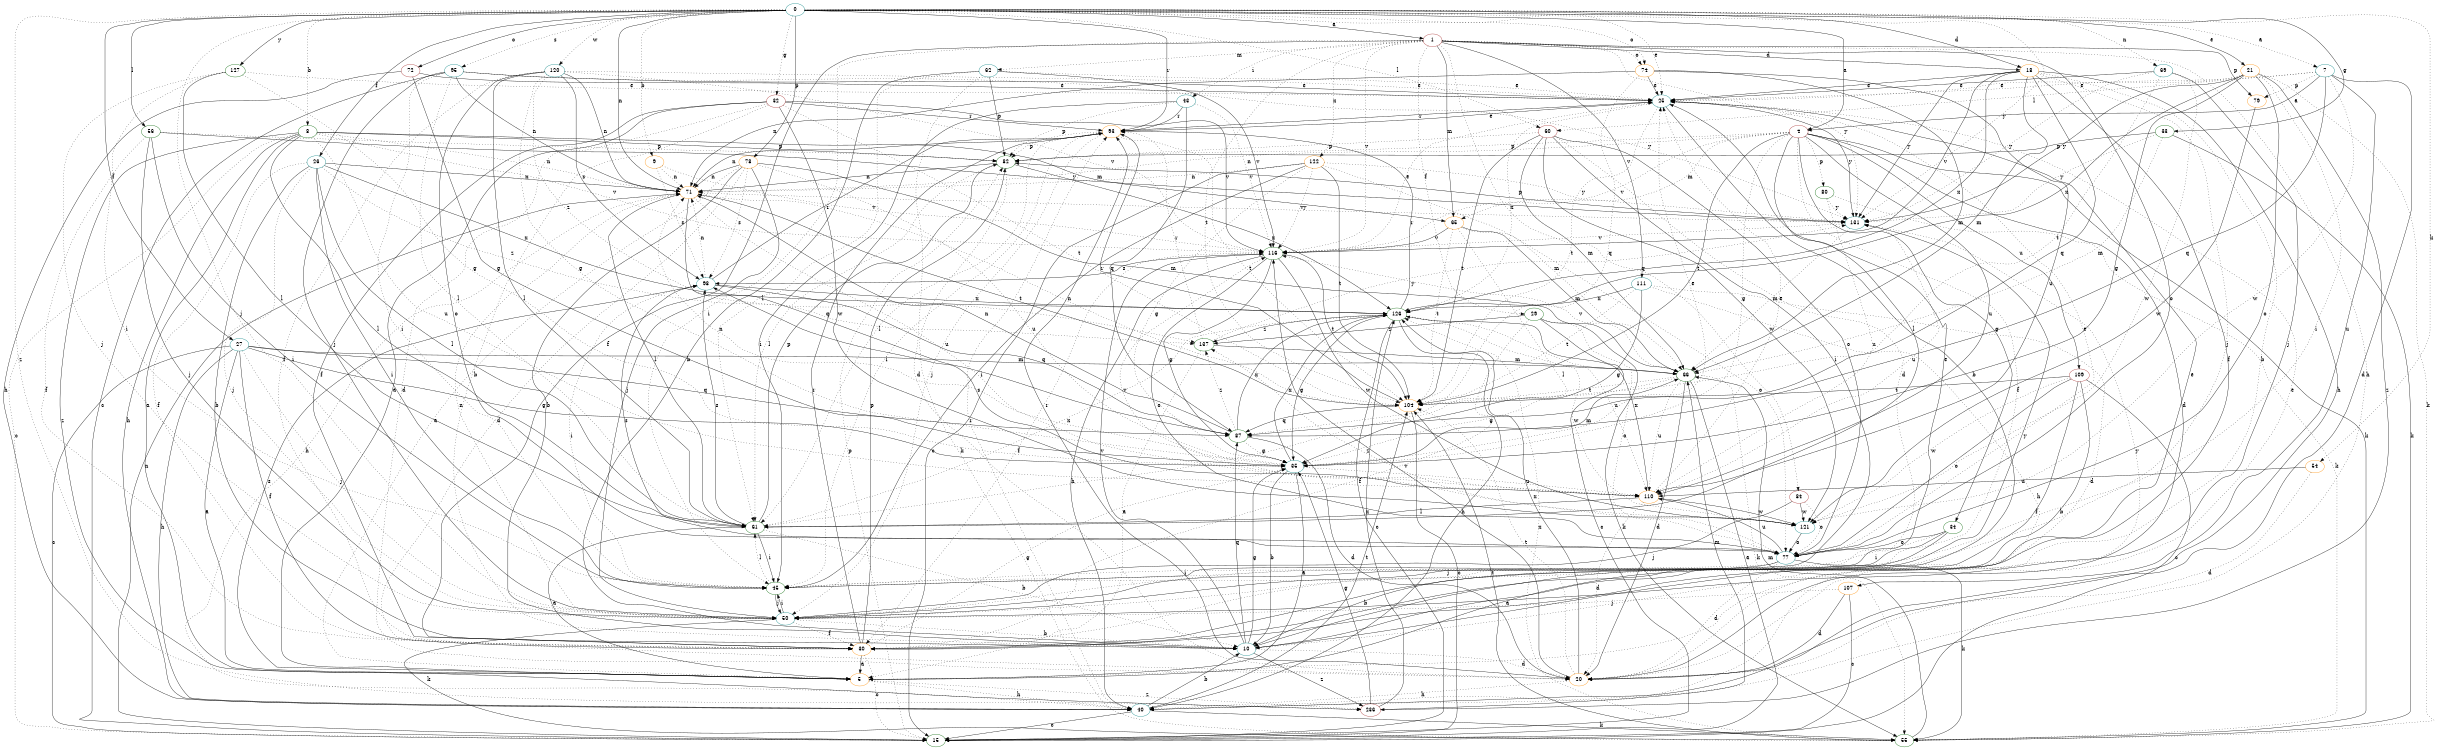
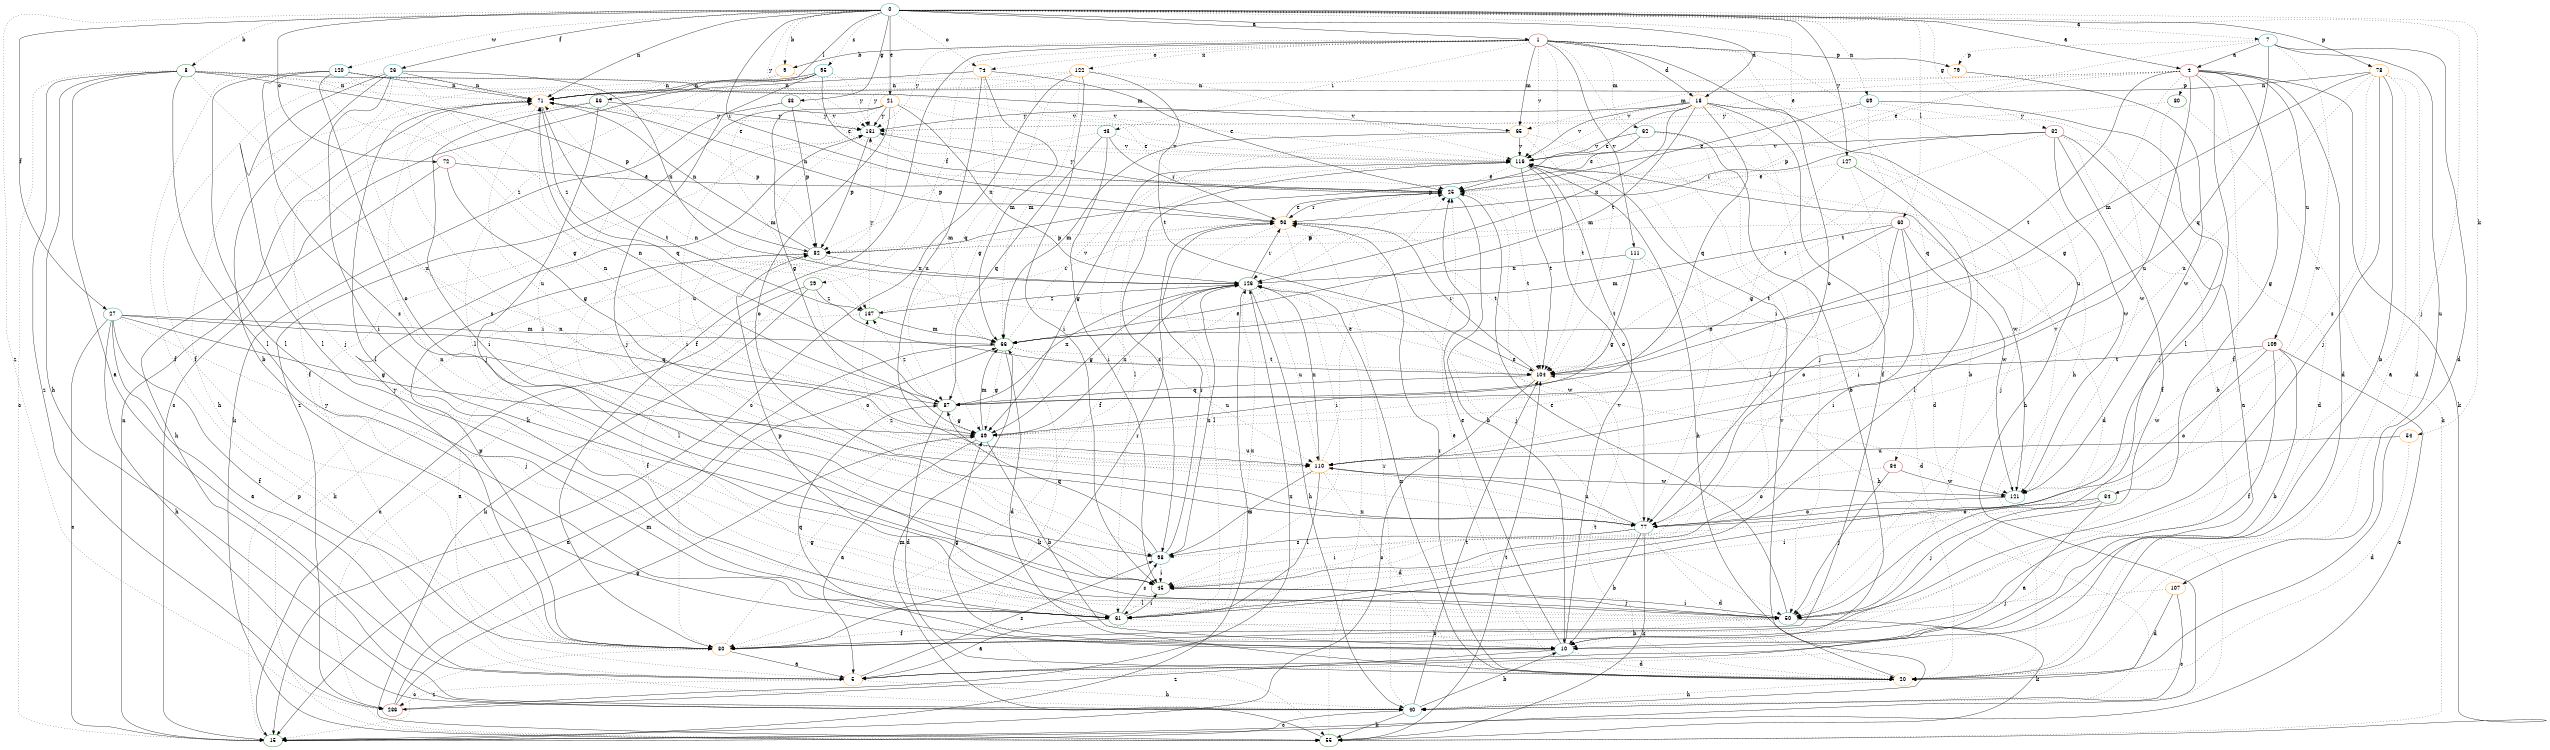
none -> (1125, 45)
(1919, 104) -> none
(1294, 467) -> (984, 436)
